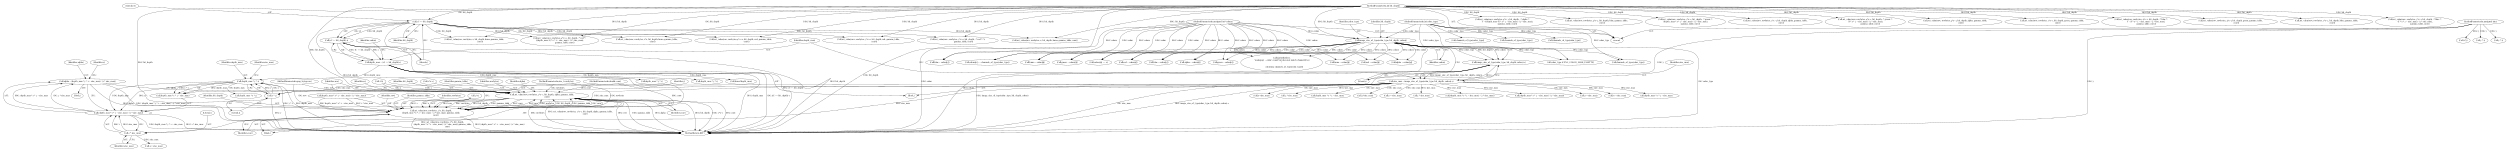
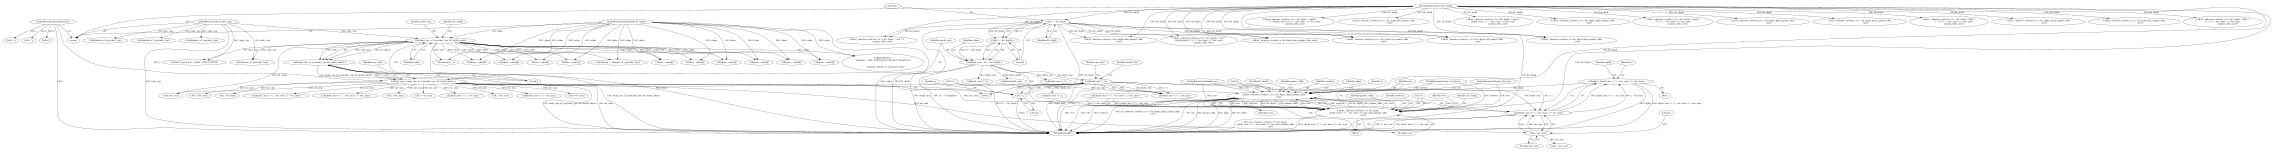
(1316, 19) -> (286, 51)
(615, 73) -> (999, 109)
(698, 75) -> (1012, 75)
